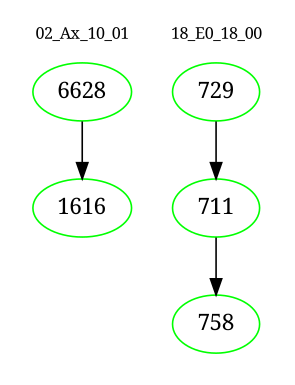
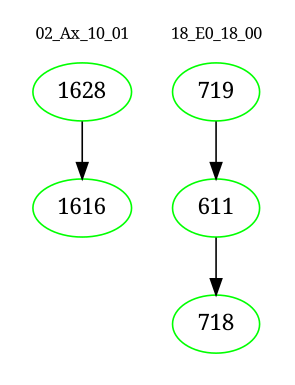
(82, 92) -> (82, 92)
(216, 92) -> (216, 92)
(216, 208) -> (216, 208)
(216, 324) -> (216, 324)
